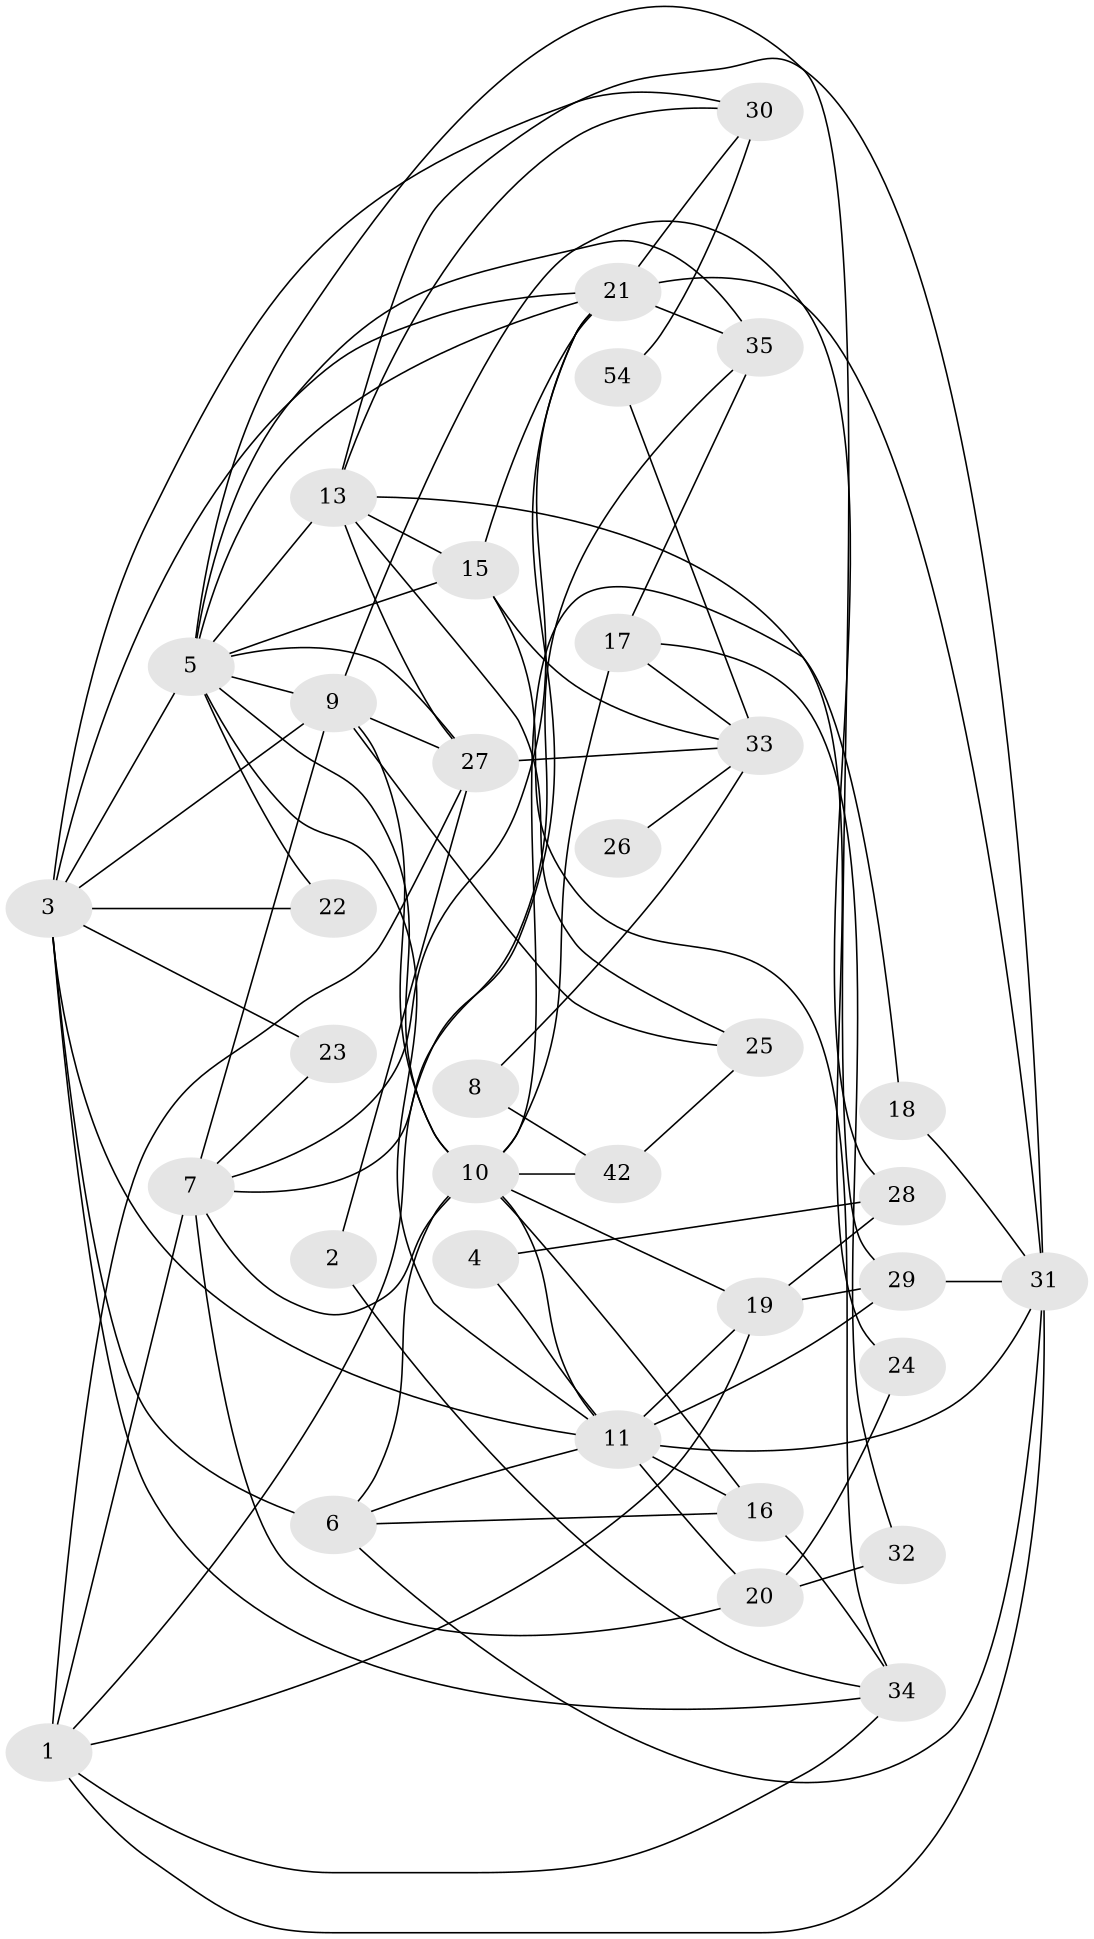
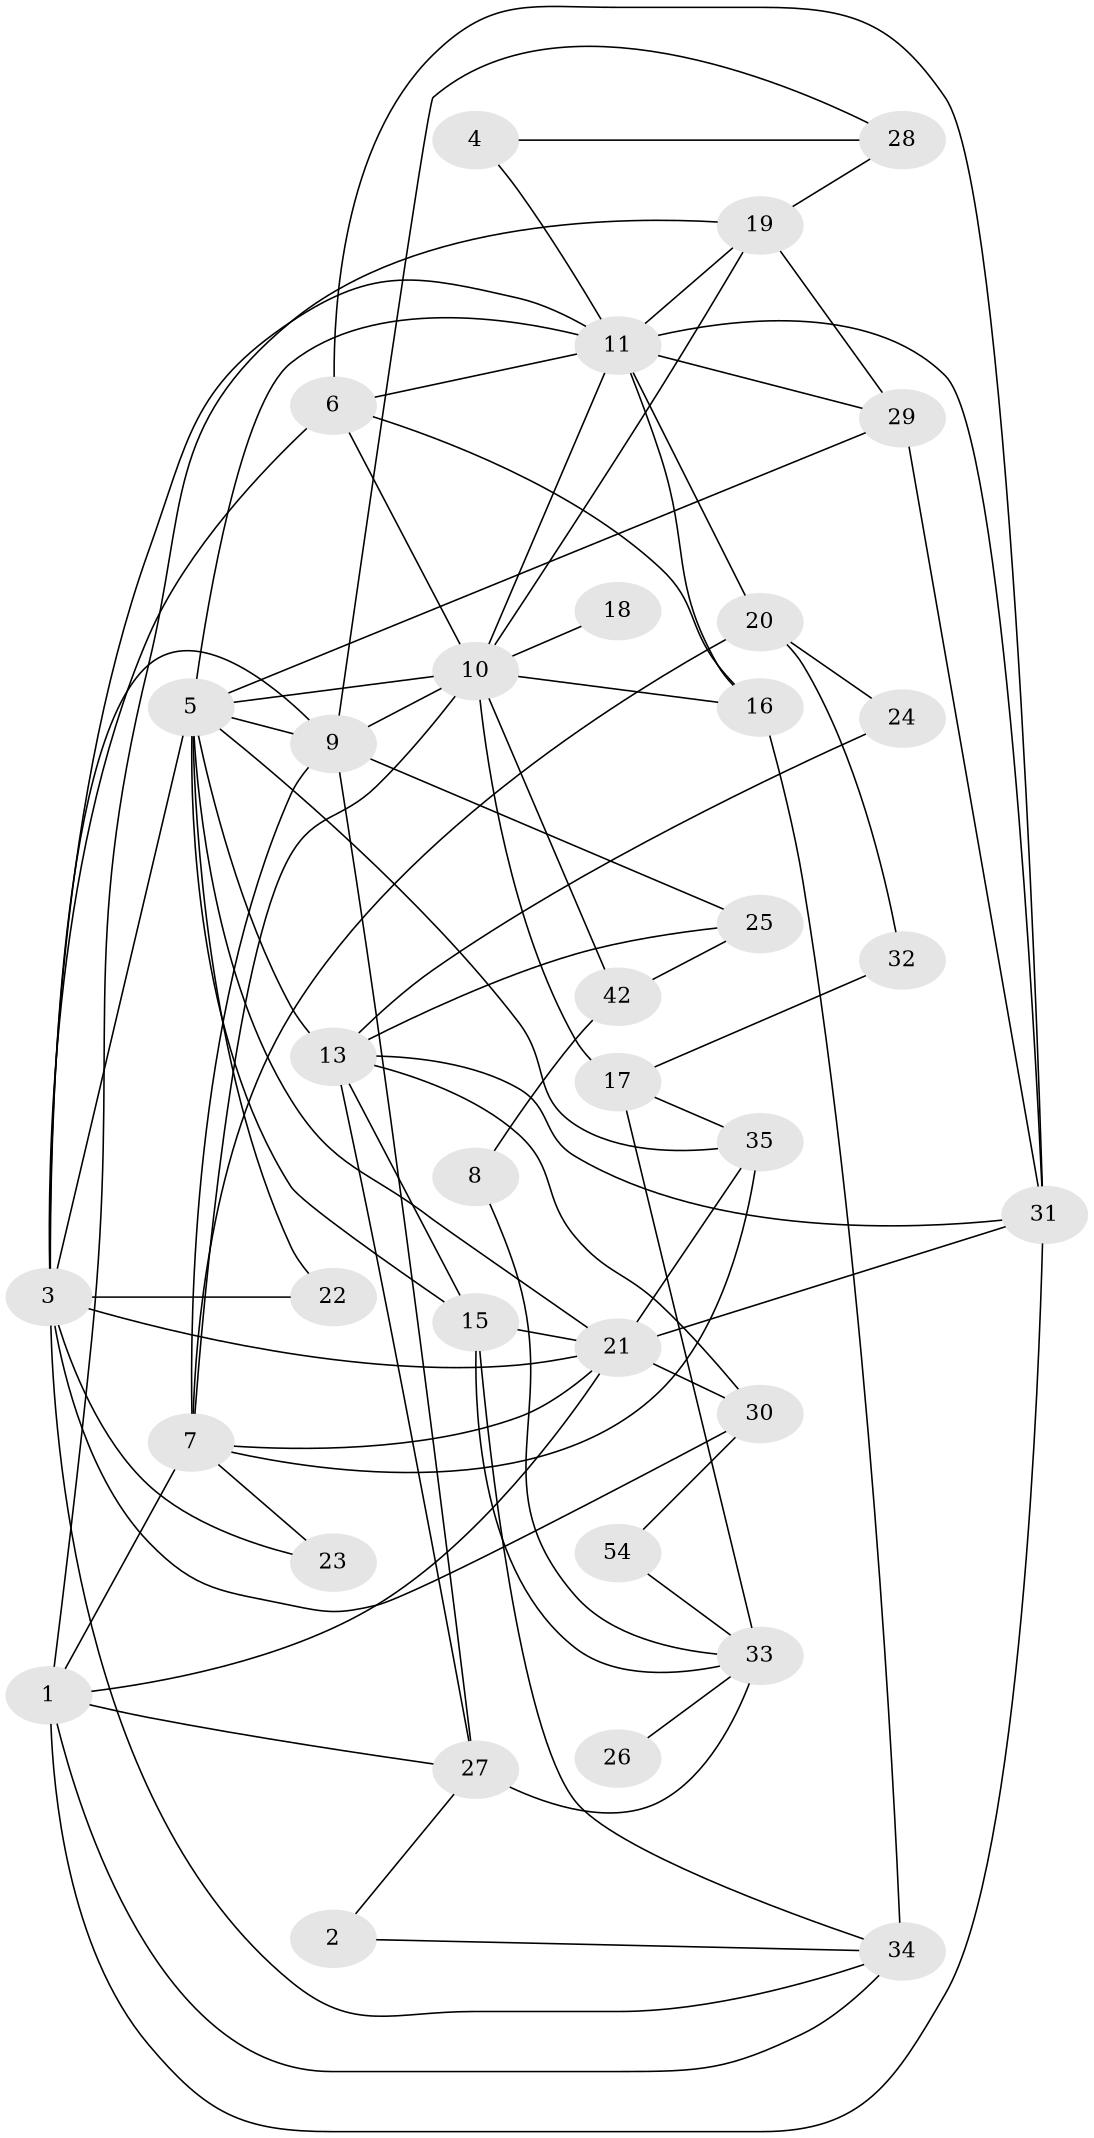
(365, 657) -> none
(978, 1194) -> none
